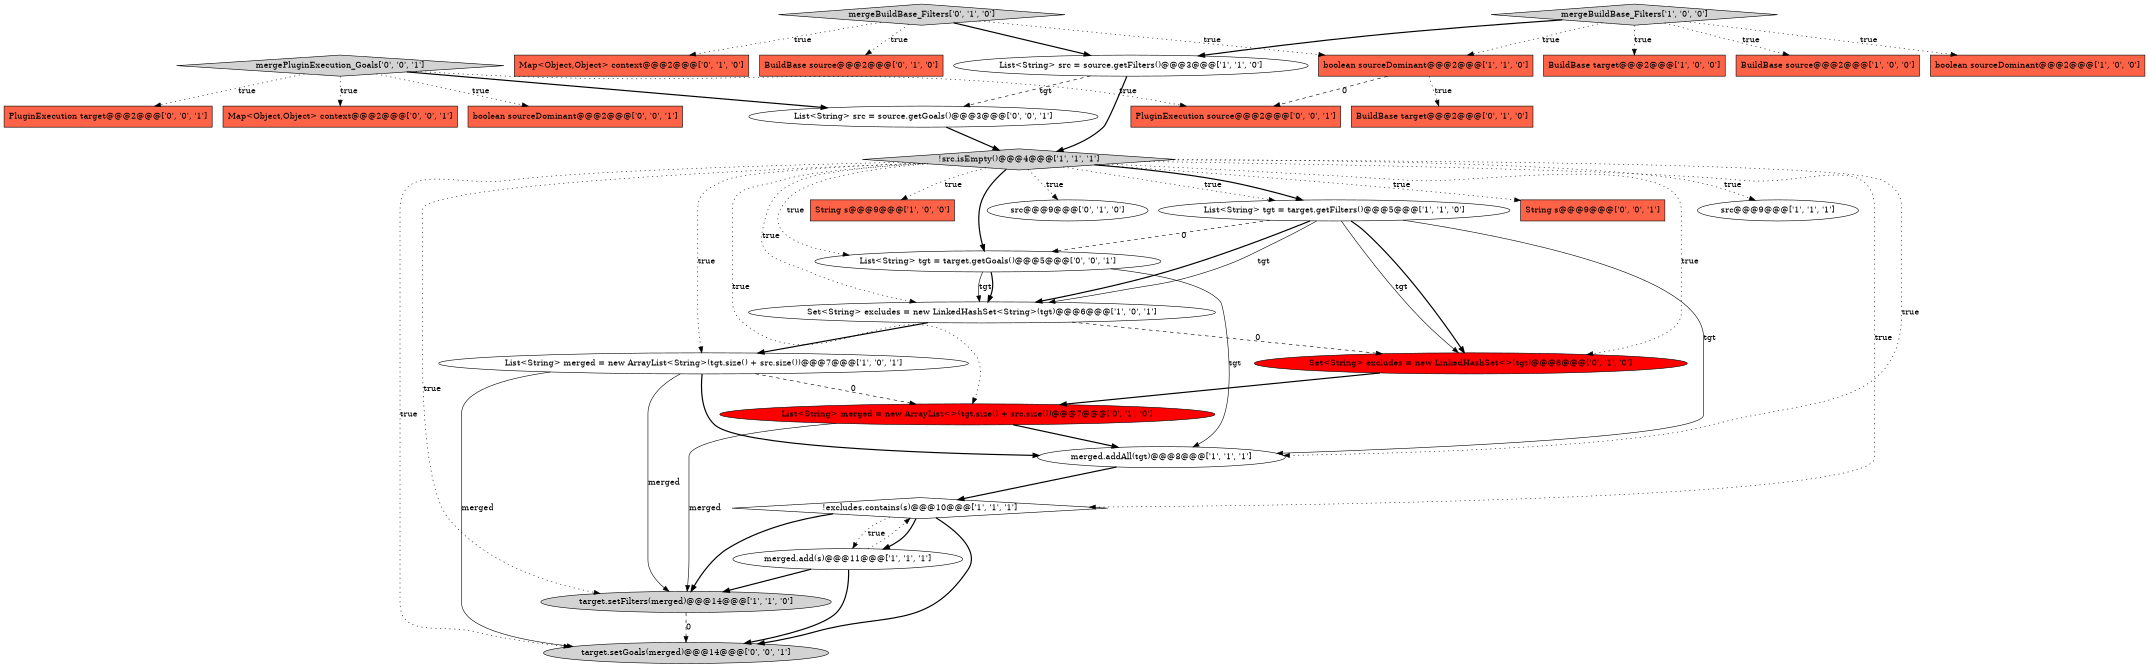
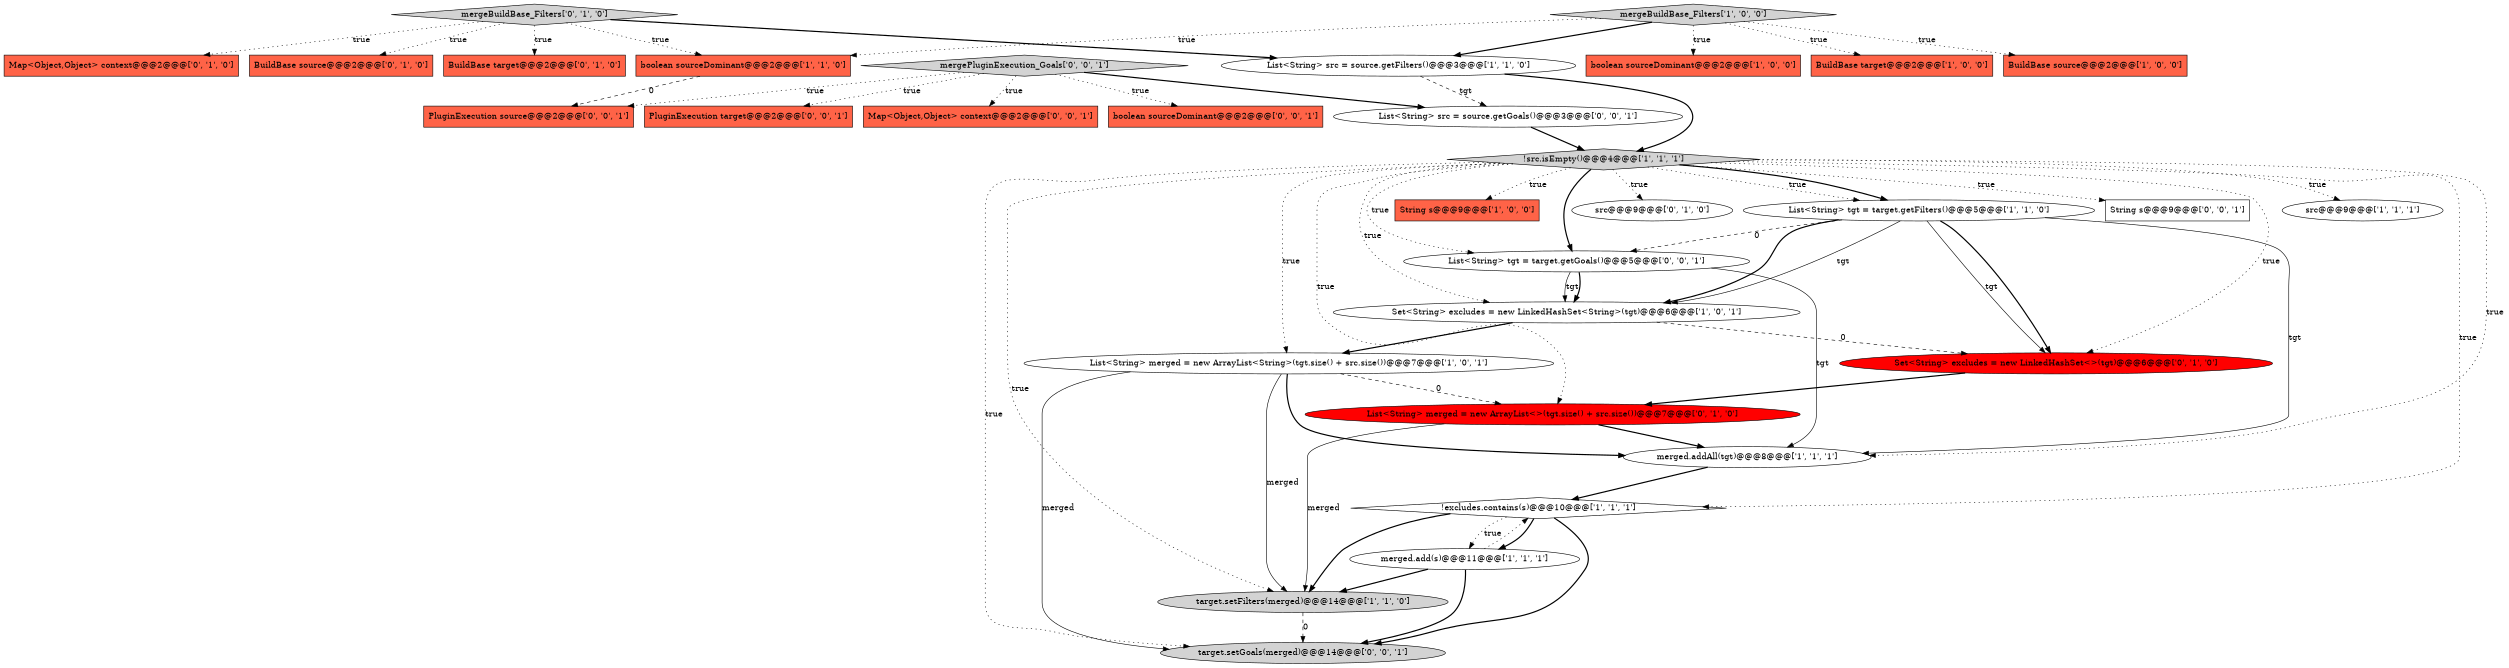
(1433, 88) -> (535, 37)
(1593, 210) -> (2177, 210)
